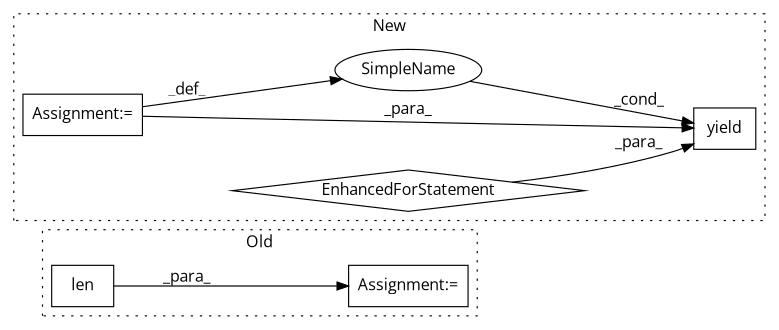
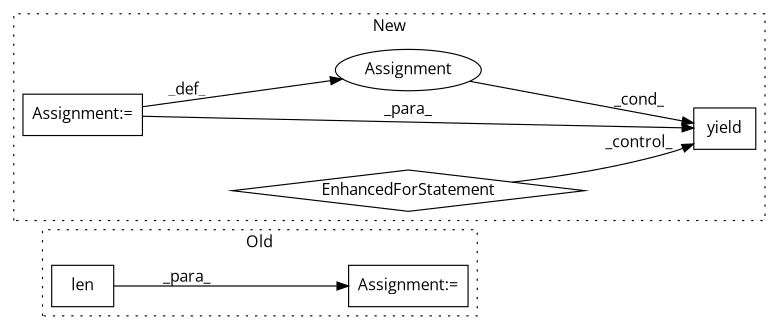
(408, 70) -> (408, 70)
(639, 143) -> (639, 143)
